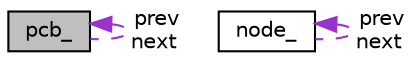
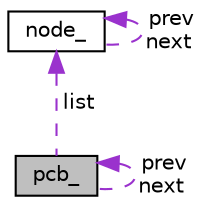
none -> (57, 115)
